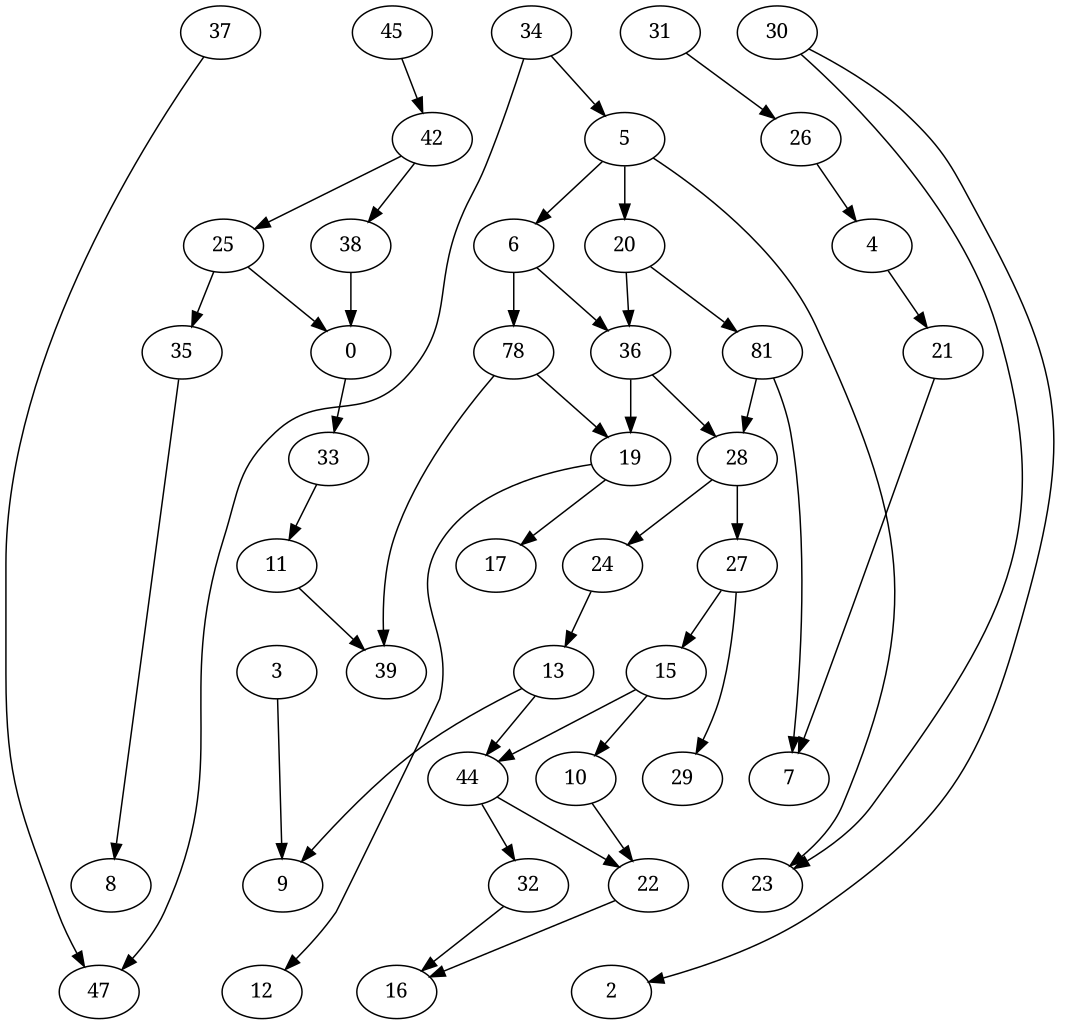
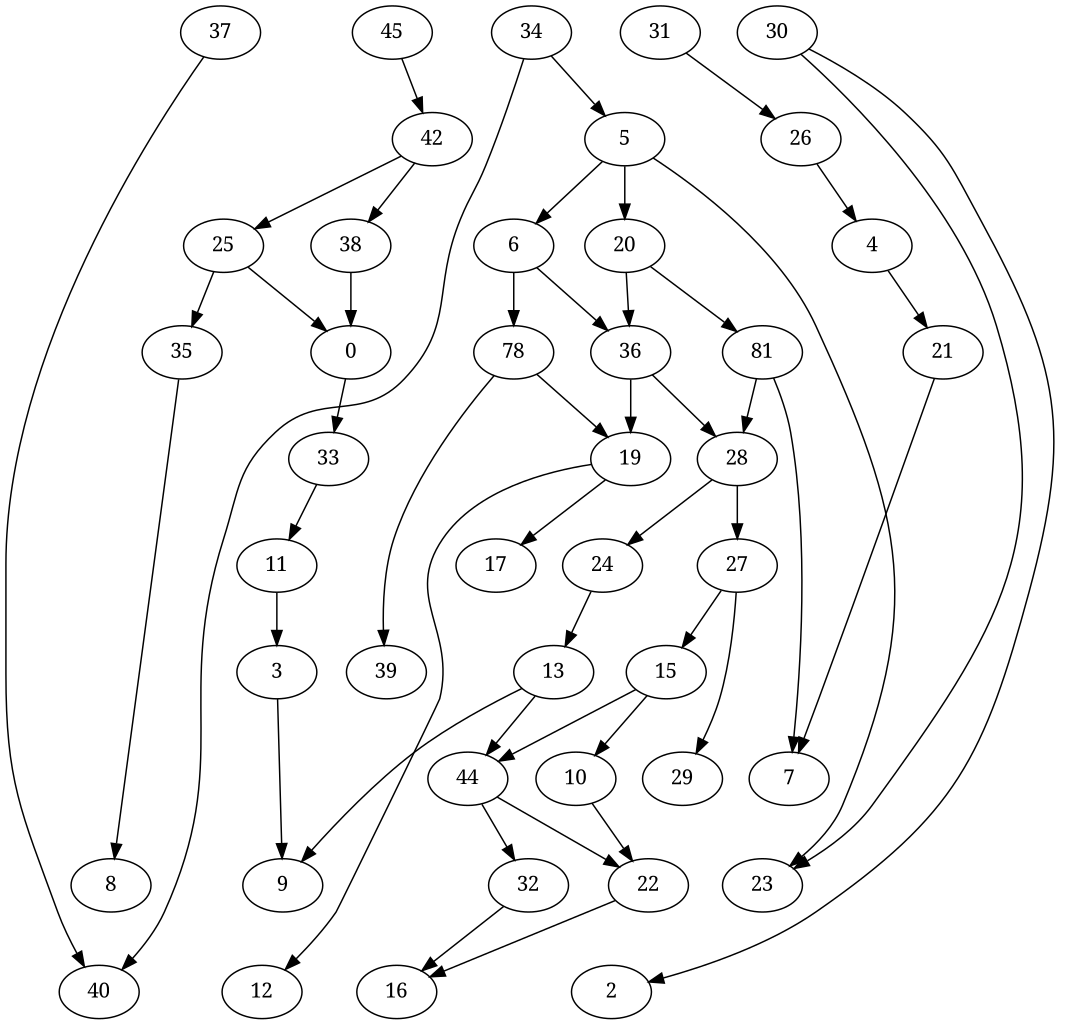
(326, 614) -> (277, 612)
(99, 992) -> (99, 992)
